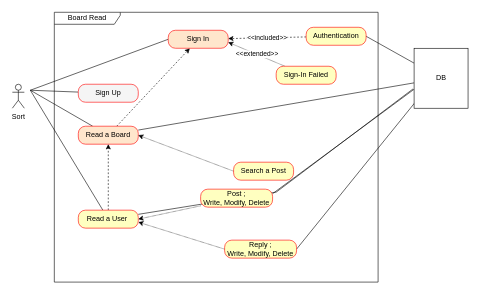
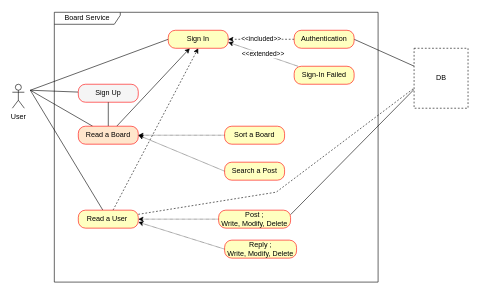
(87, 18) -> (87, 18)
(336, 36) -> (324, 39)
(198, 39) -> (198, 39)
(306, 75) -> (324, 75)
(441, 78) -> (441, 78)
(151, 90) -> (151, 90)
(276, 107) -> (108, 114)
(19, 117) -> (19, 117)
none -> (150, 135)
none -> (255, 135)
(108, 149) -> (124, 190)
(264, 171) -> (255, 171)
(356, 176) -> none
(254, 196) -> (254, 196)
(237, 198) -> (255, 219)
